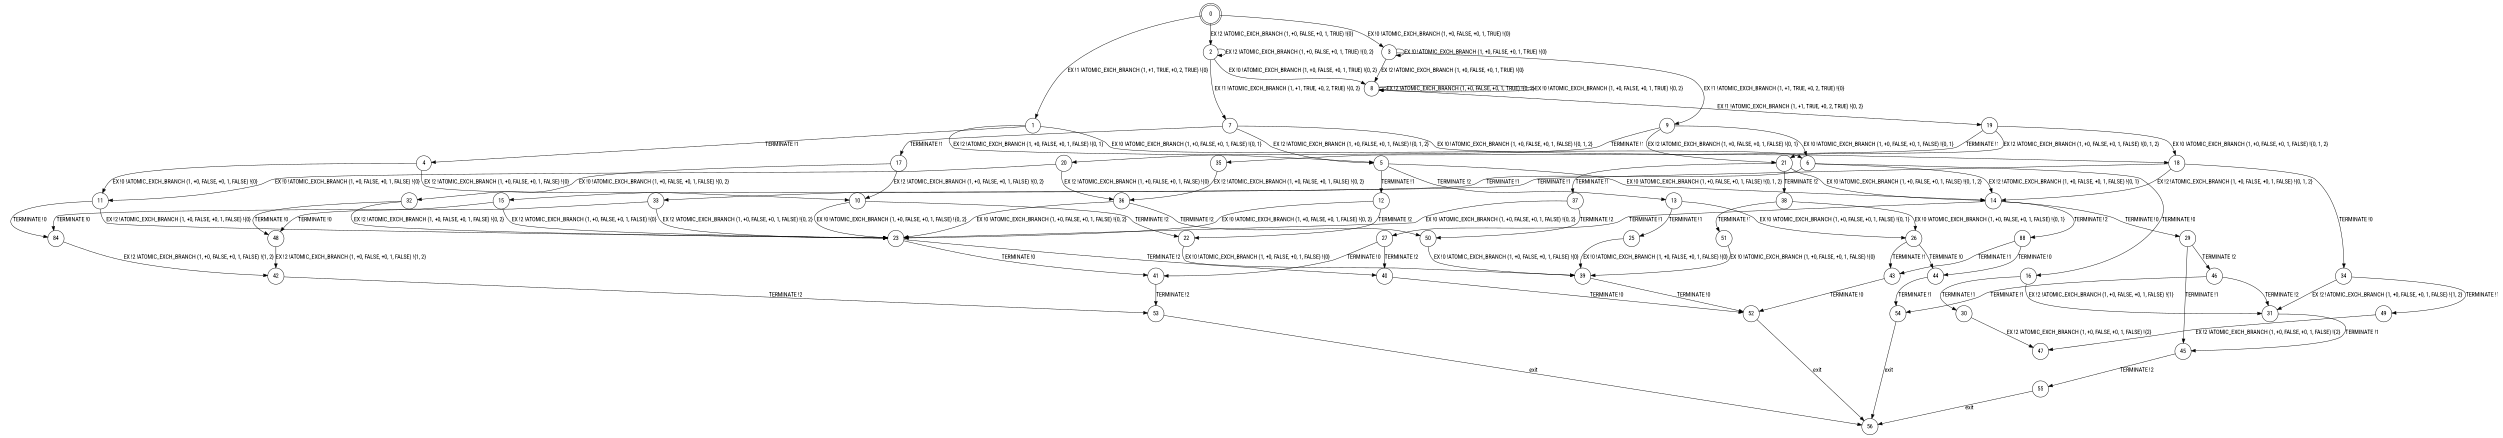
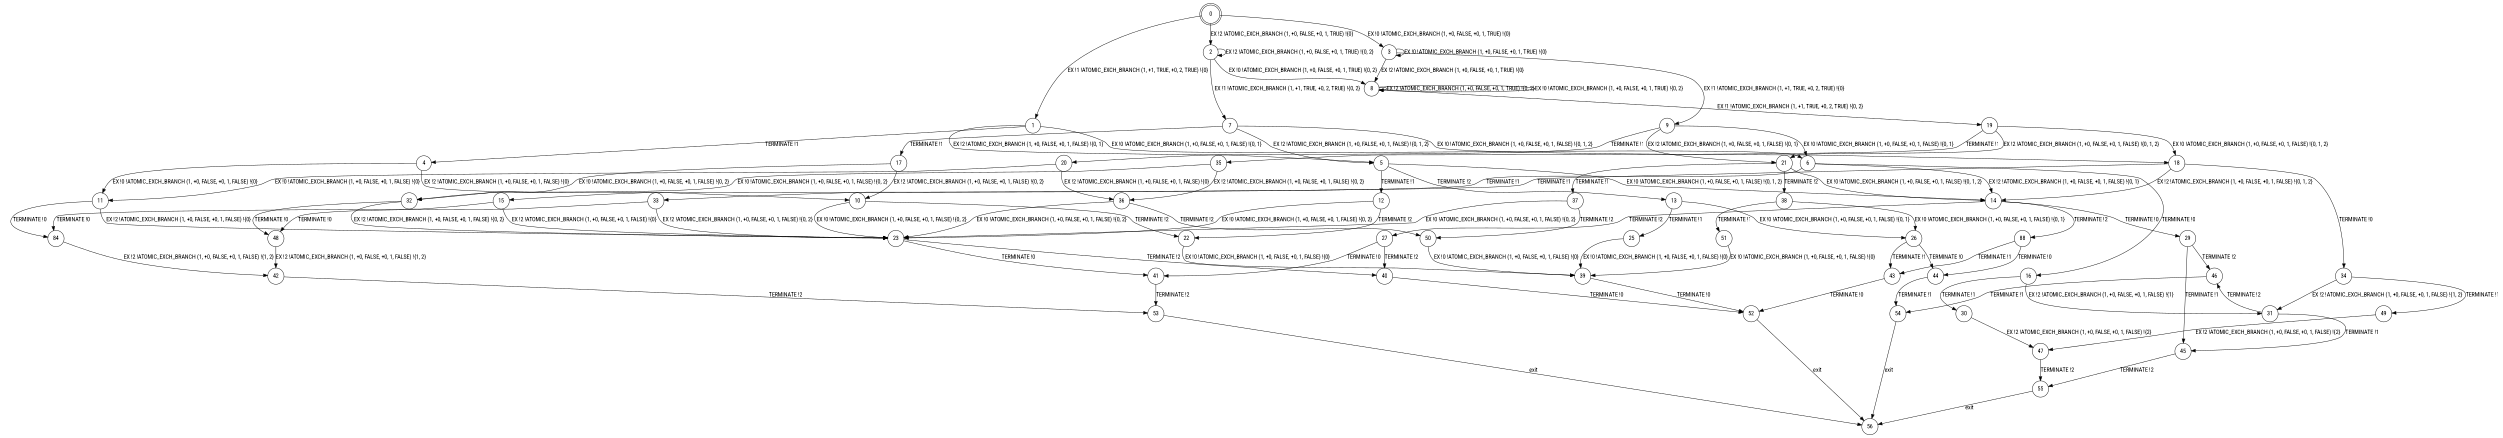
none -> (815, 175)
(1646, 220) -> (1646, 220)
(2248, 284) -> (2237, 305)
none -> (2040, 368)
